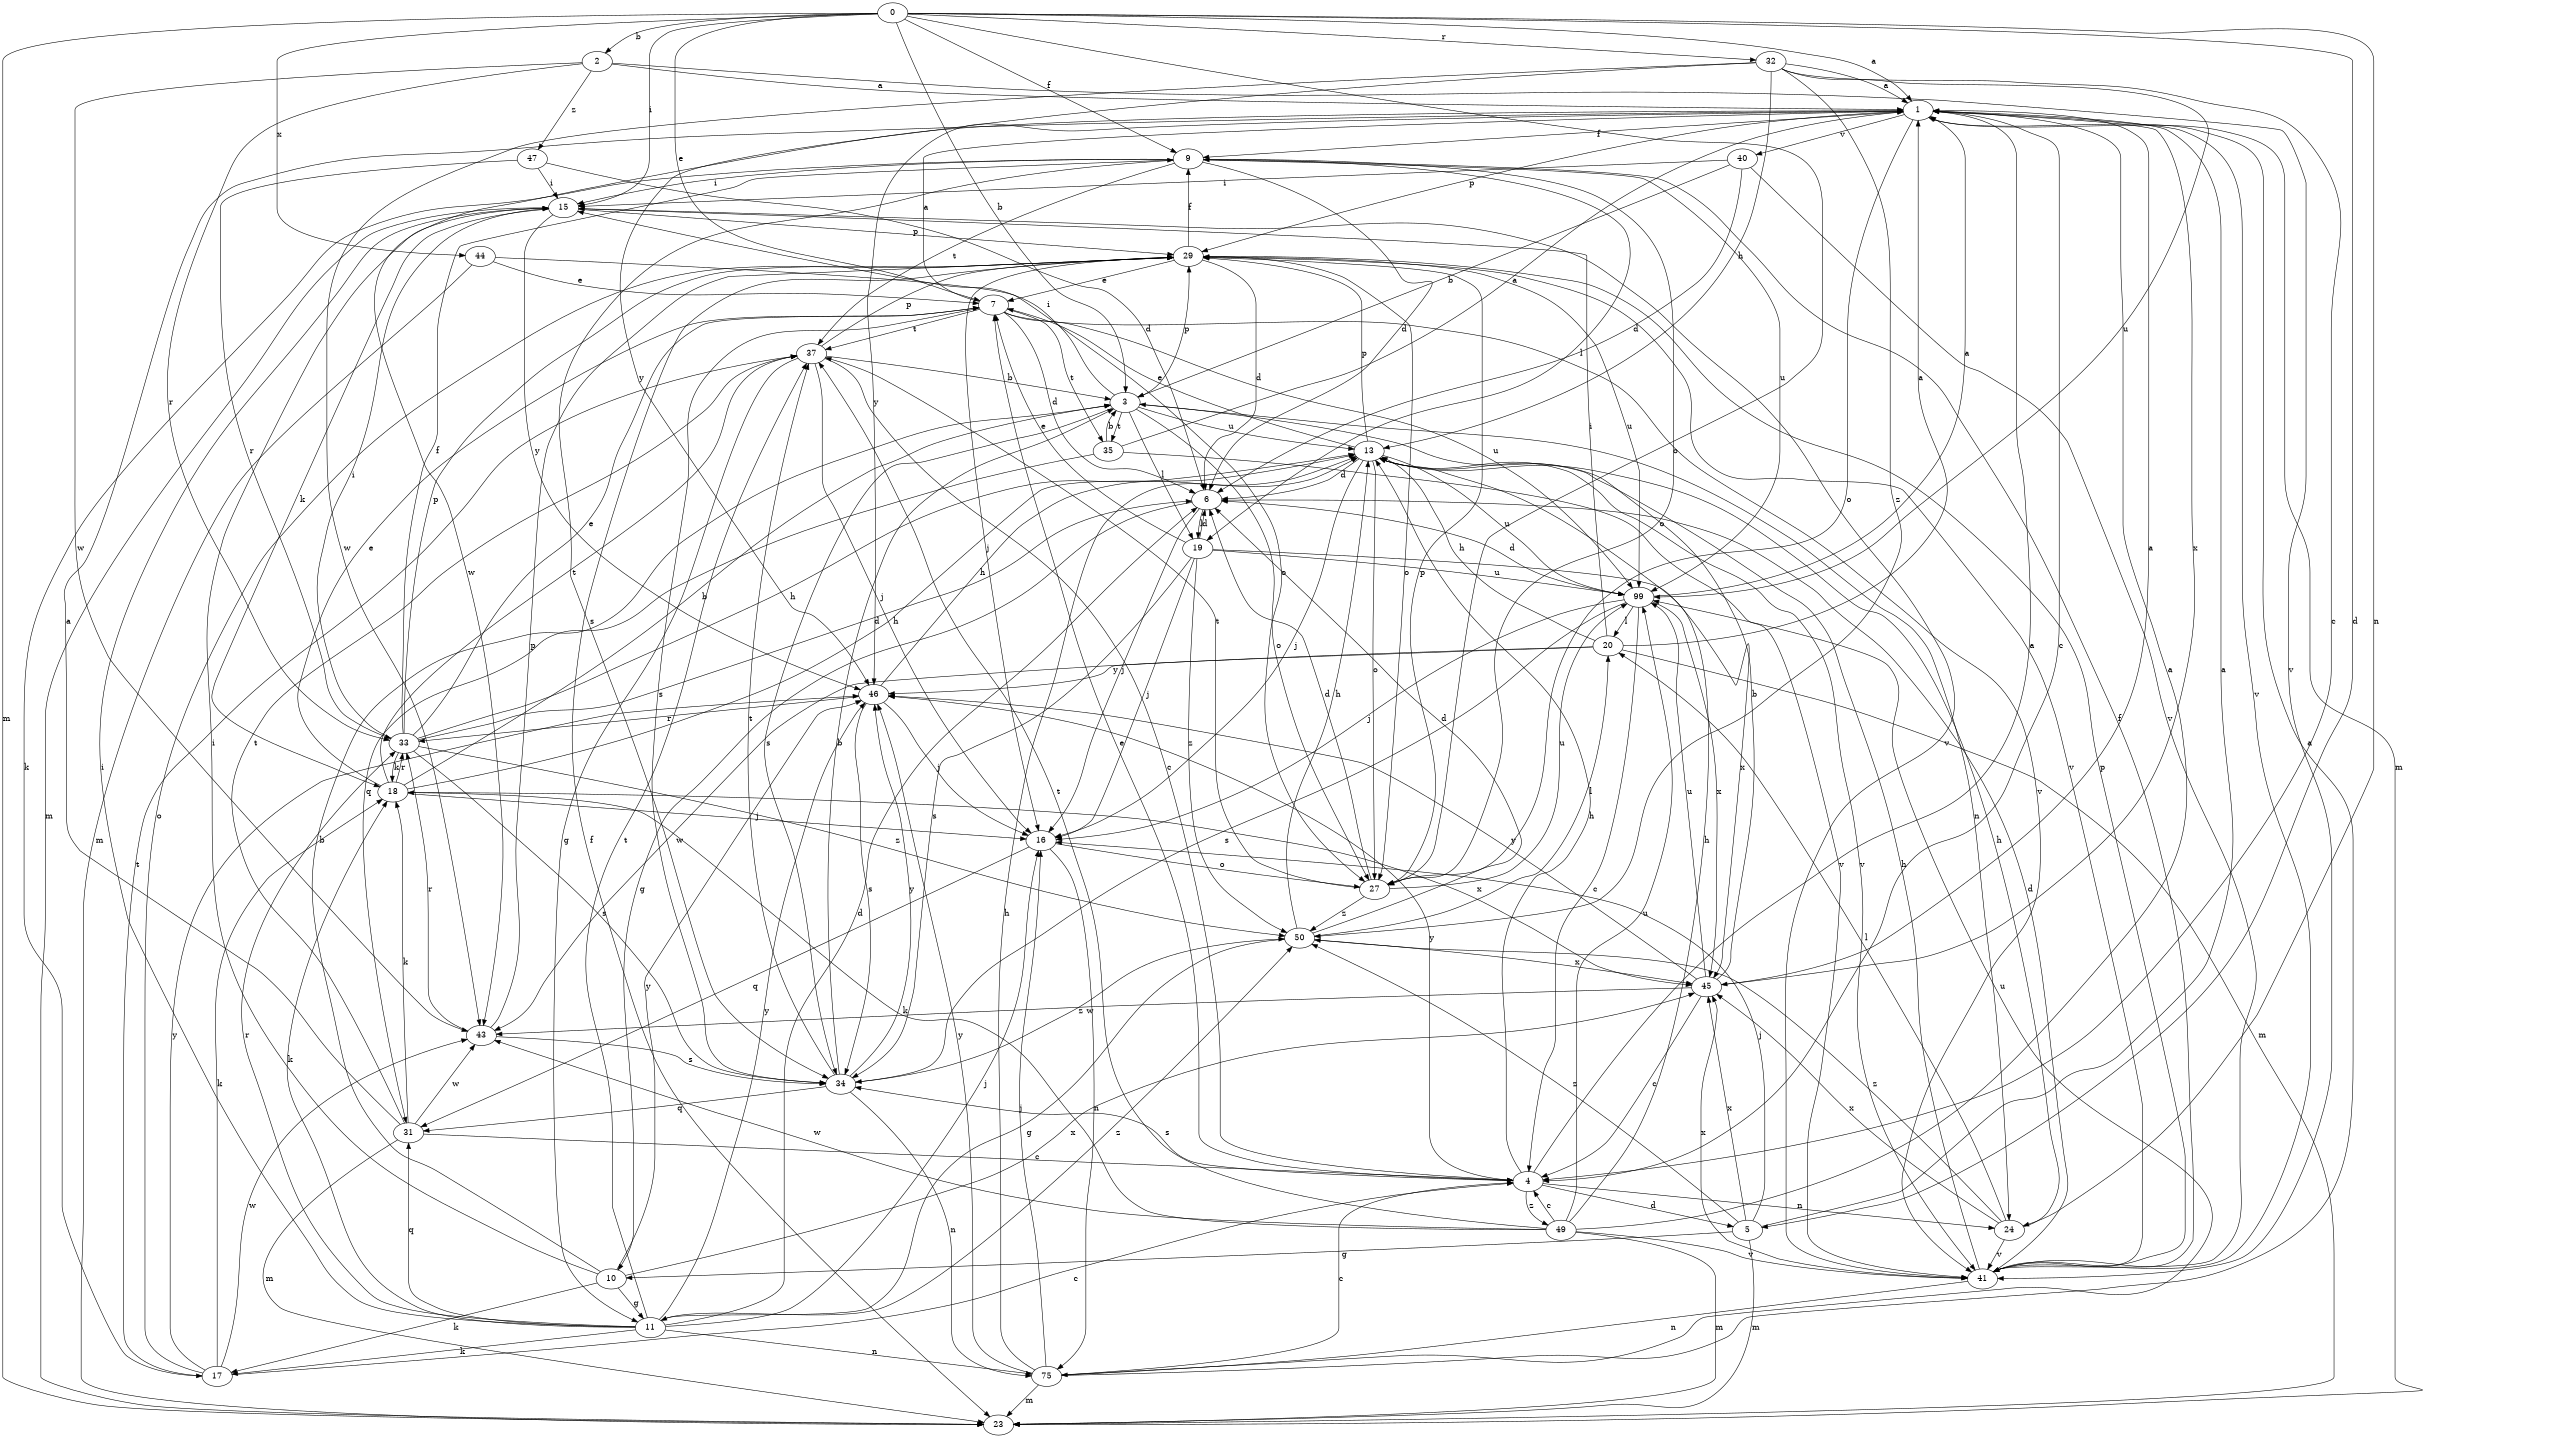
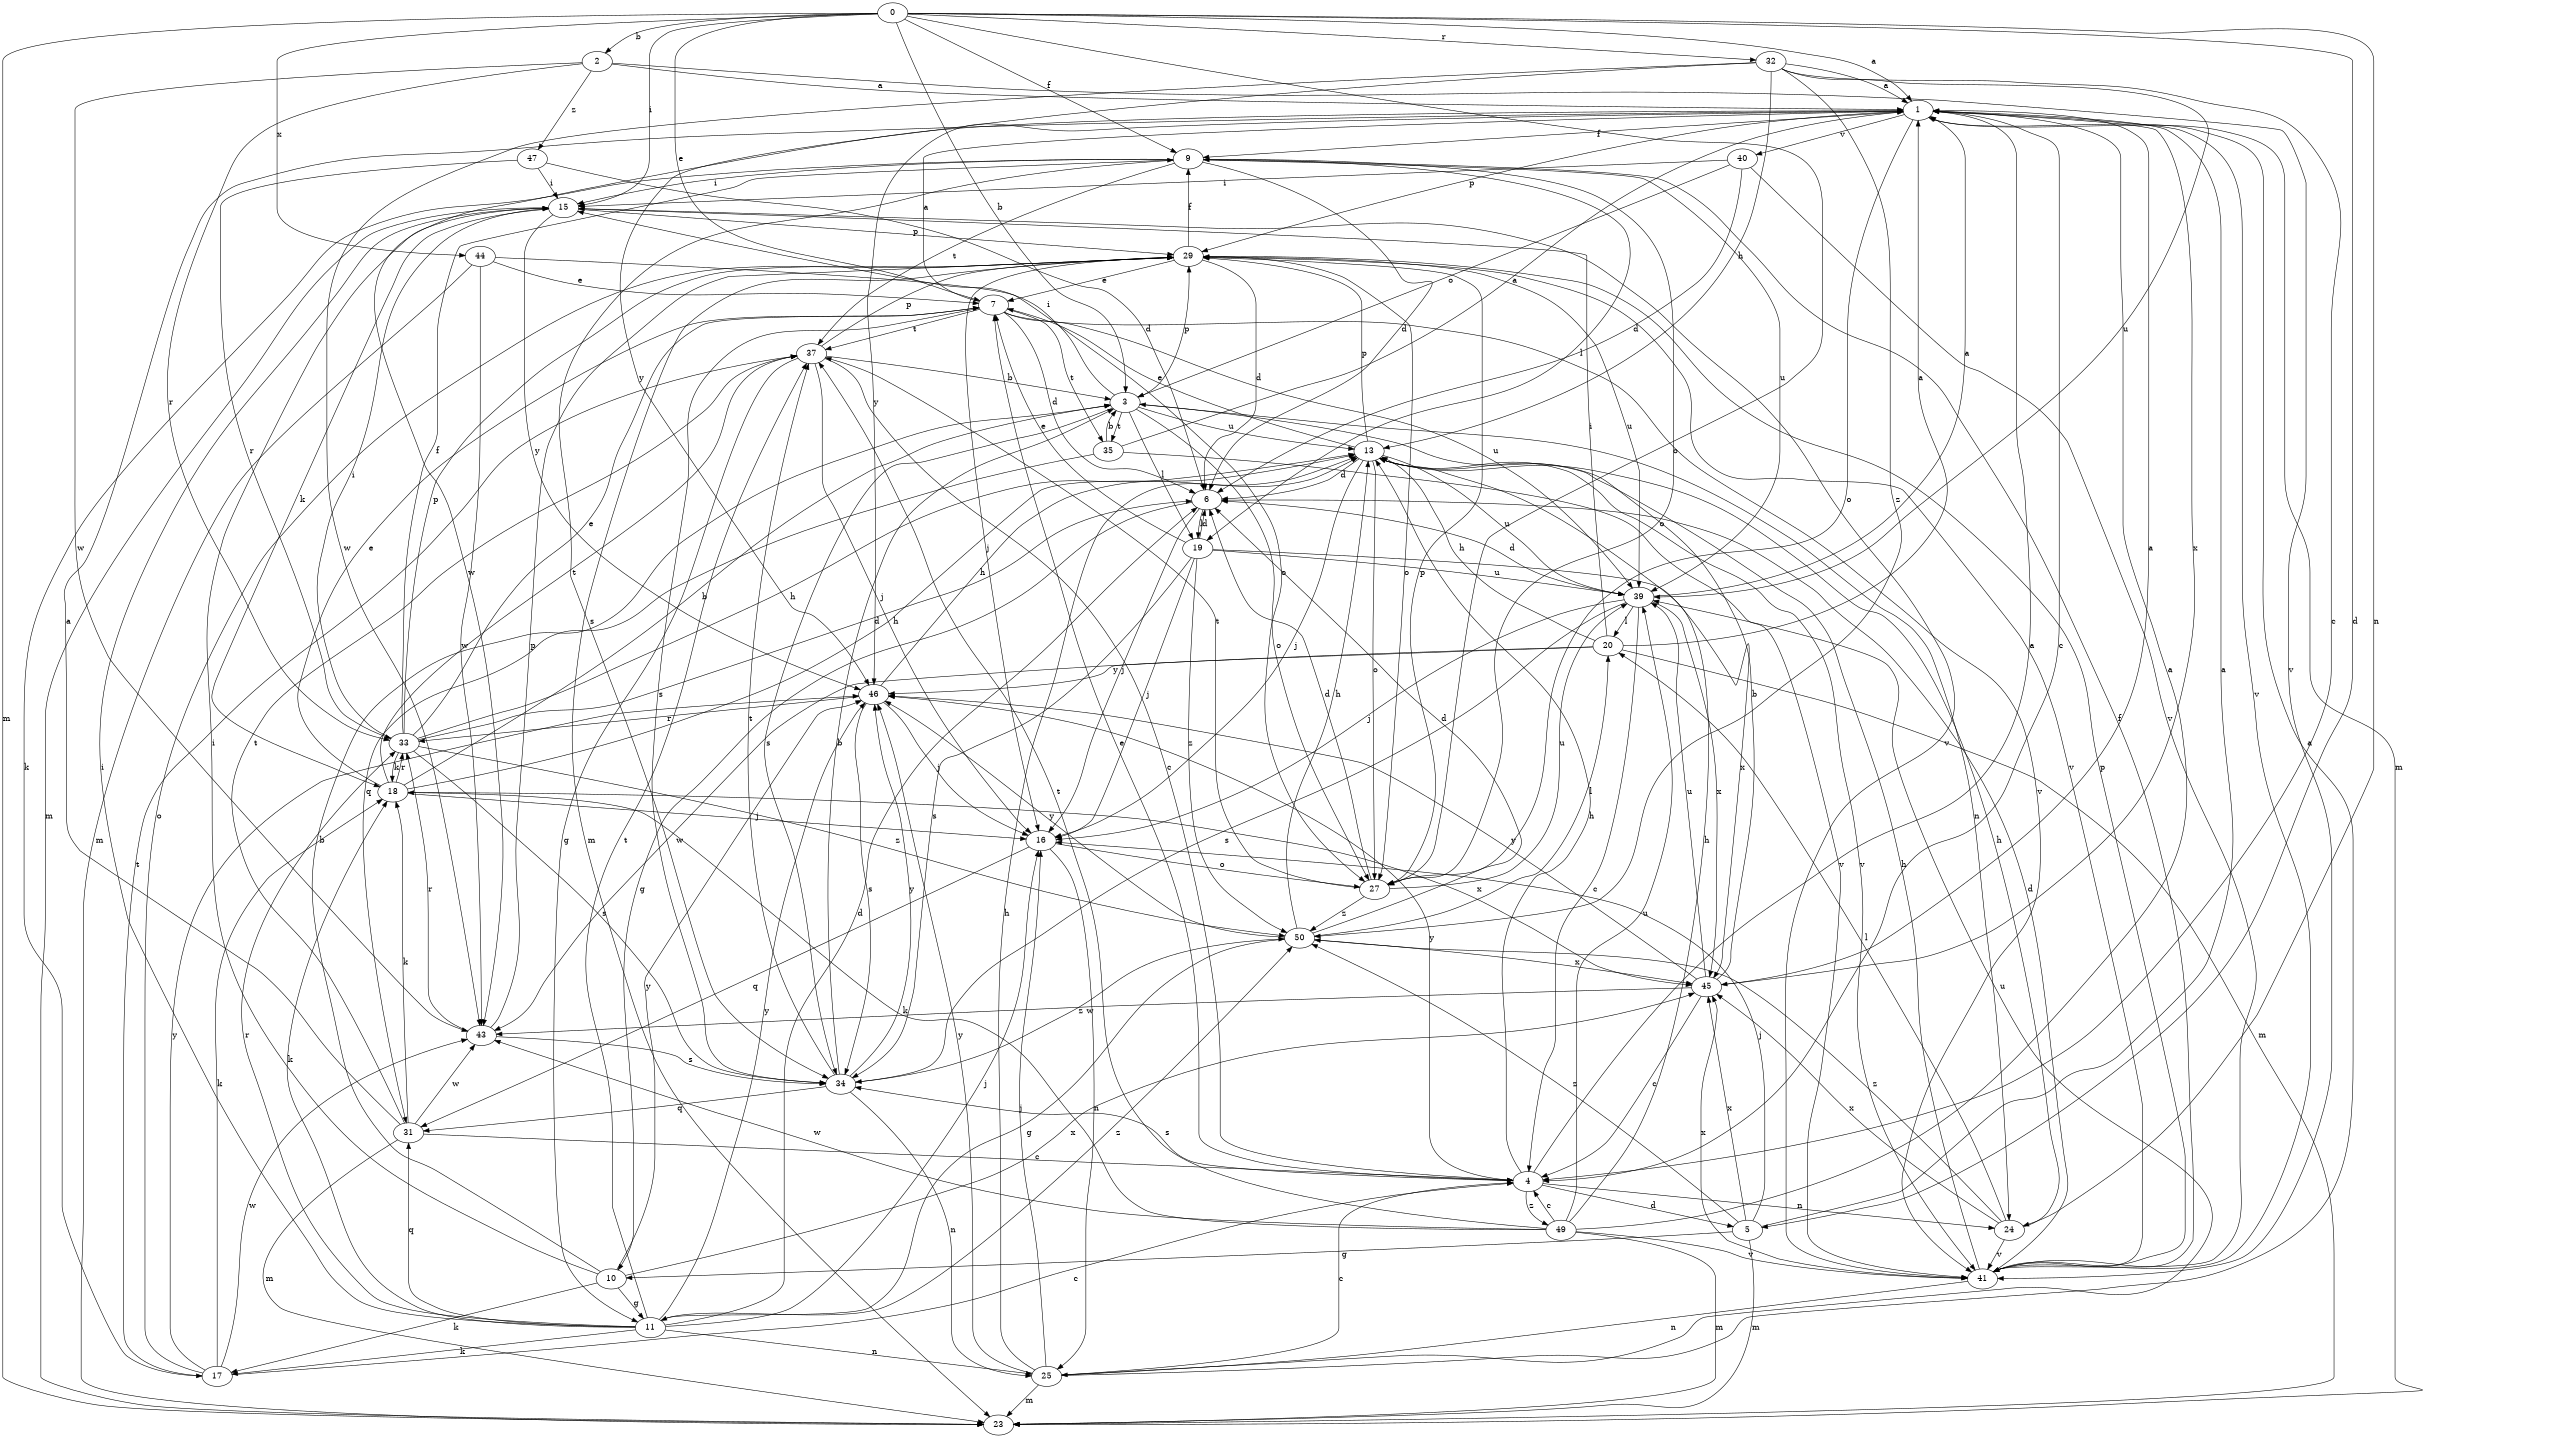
(1451, 281) -> (1451, 281)
(1639, 597) -> (1639, 597)
none -> (461, 643)
(592, 841) -> (592, 841)
none -> (1097, 856)
(1047, 1376) -> (1047, 1376)
